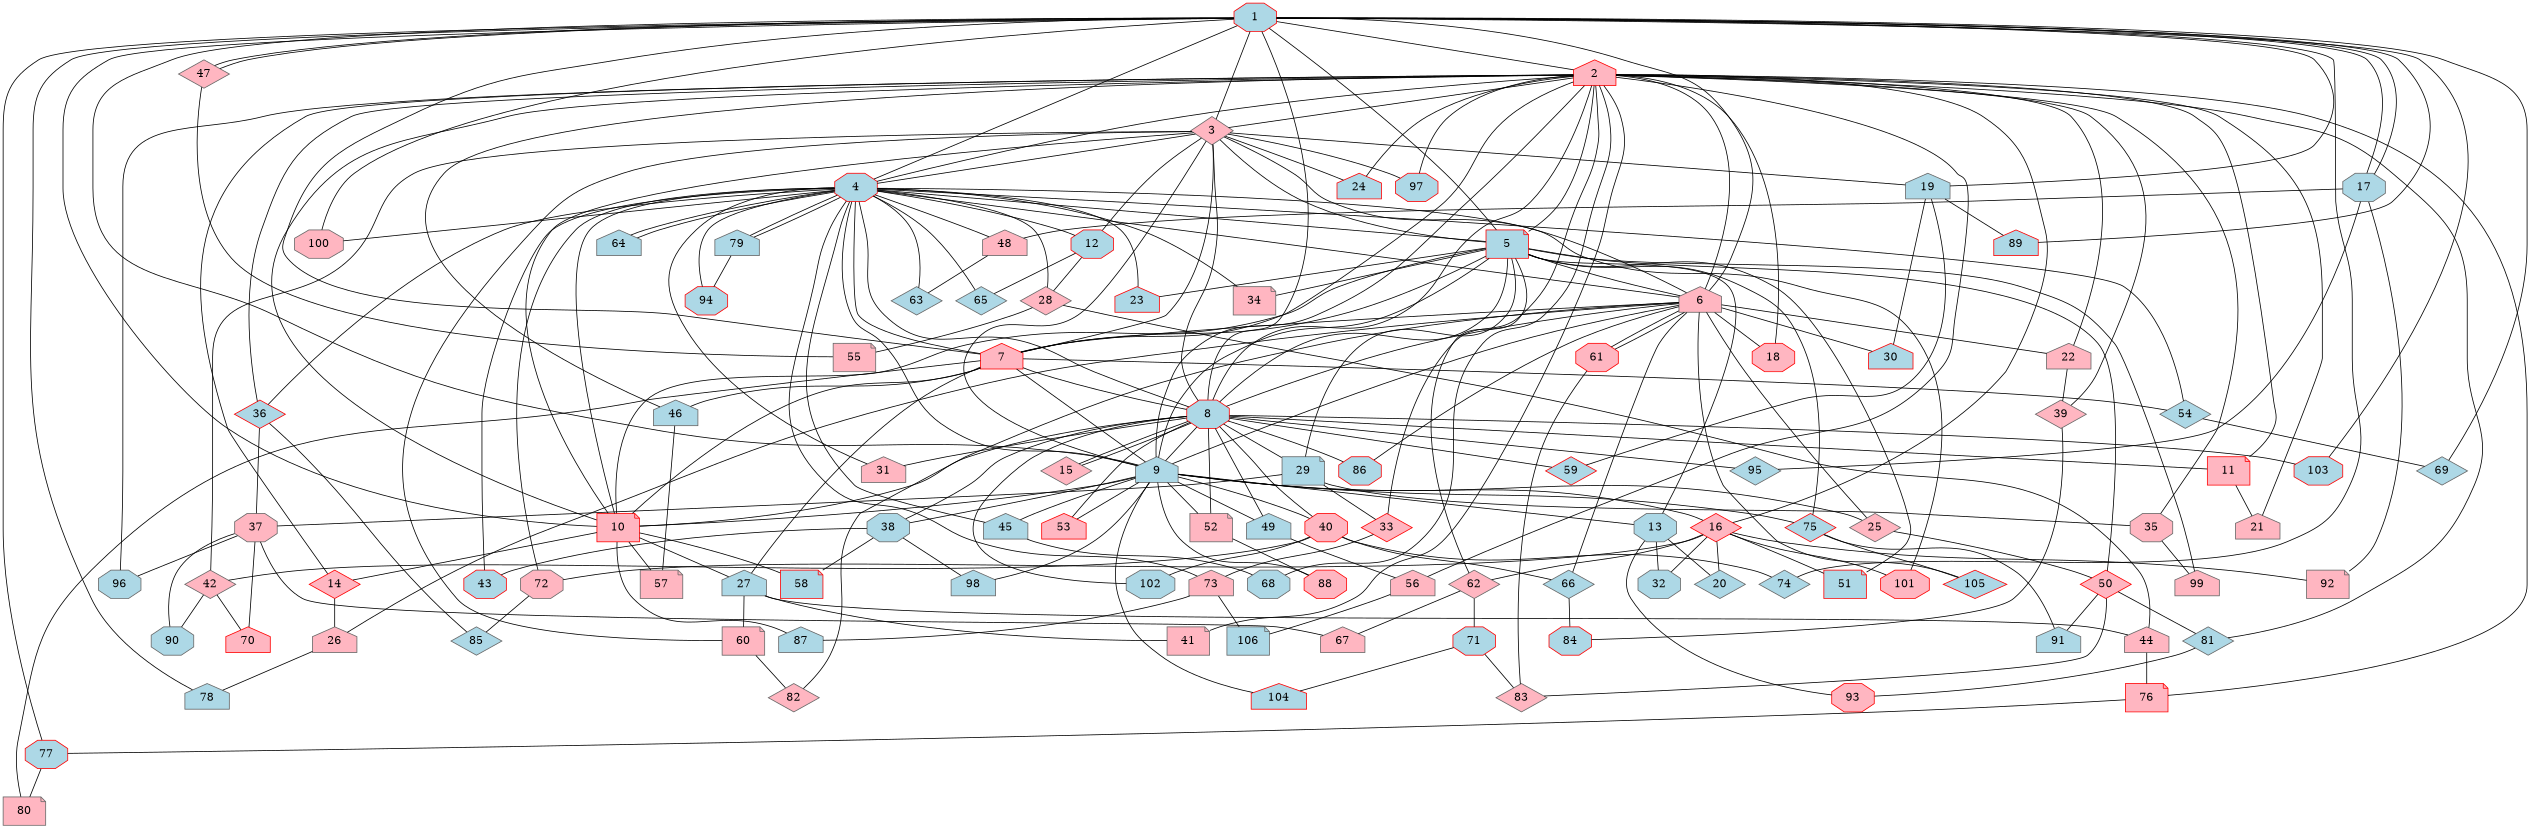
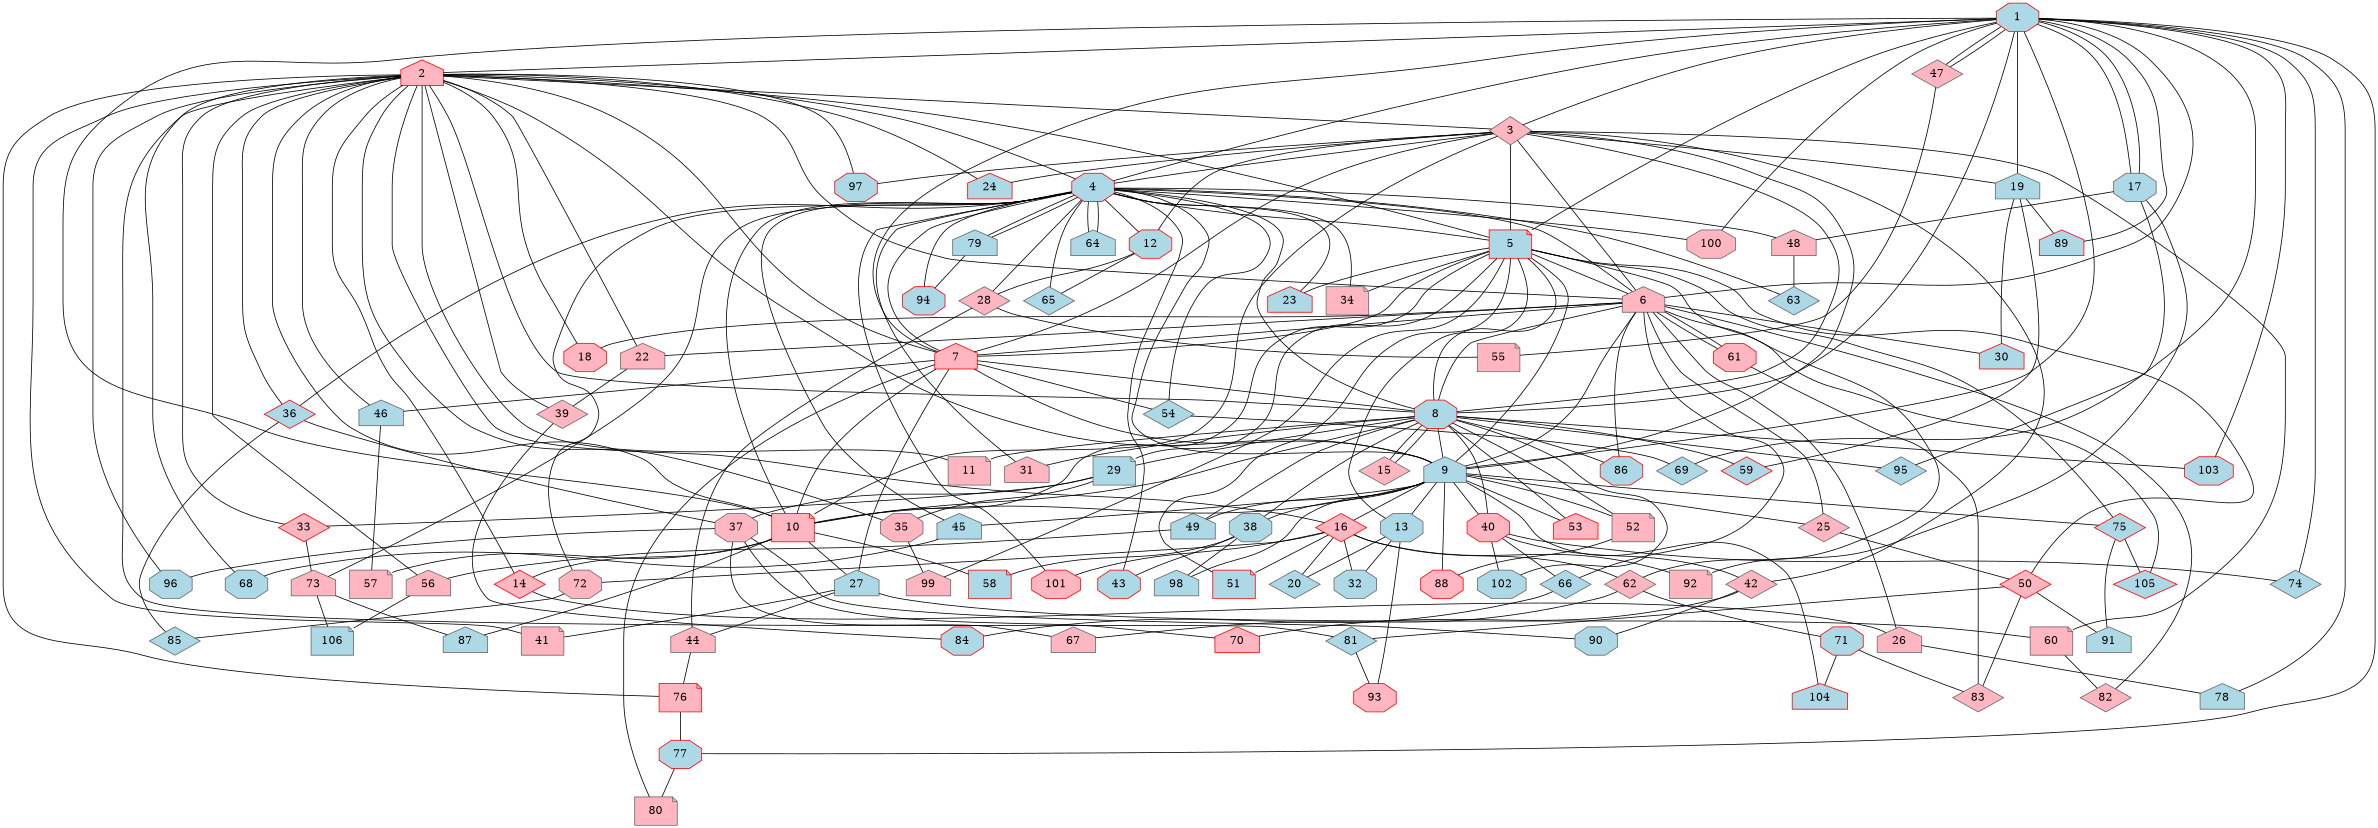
(2229, 471) -> (969, 471)
(2258, 528) -> none
